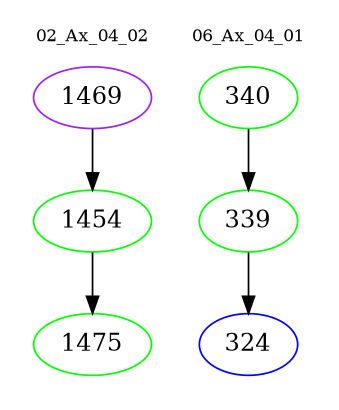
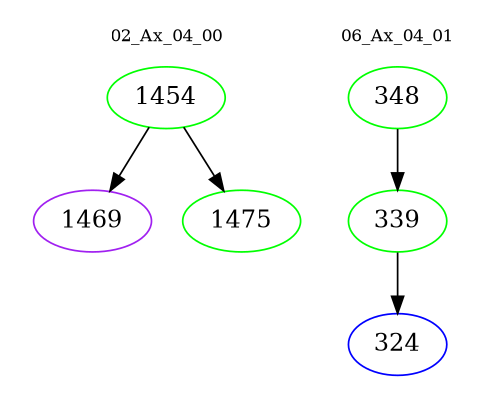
(93, 37) -> (167, 37)
(249, 98) -> (398, 98)
(93, 151) -> (134, 152)
